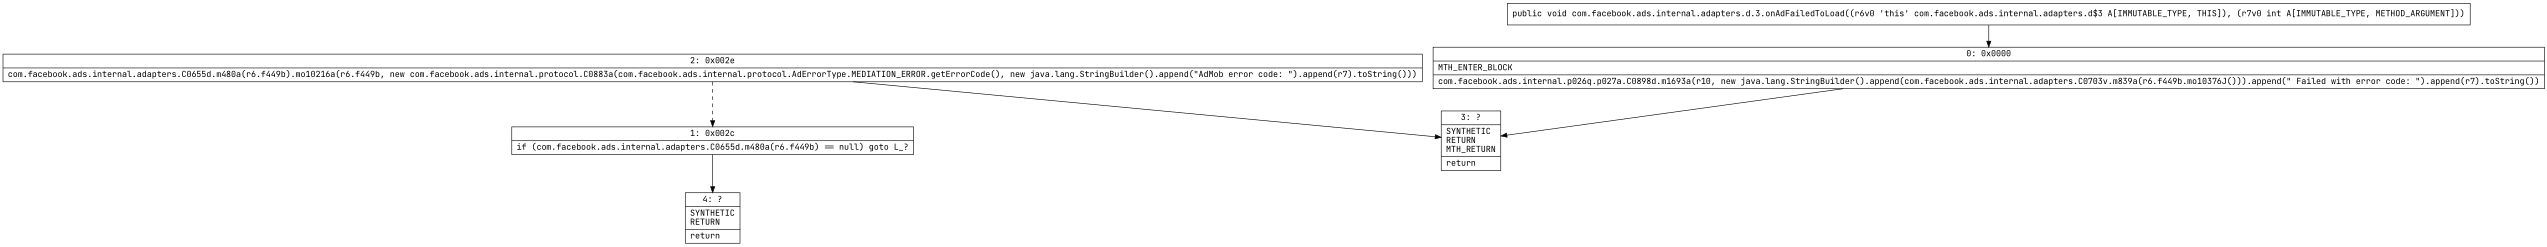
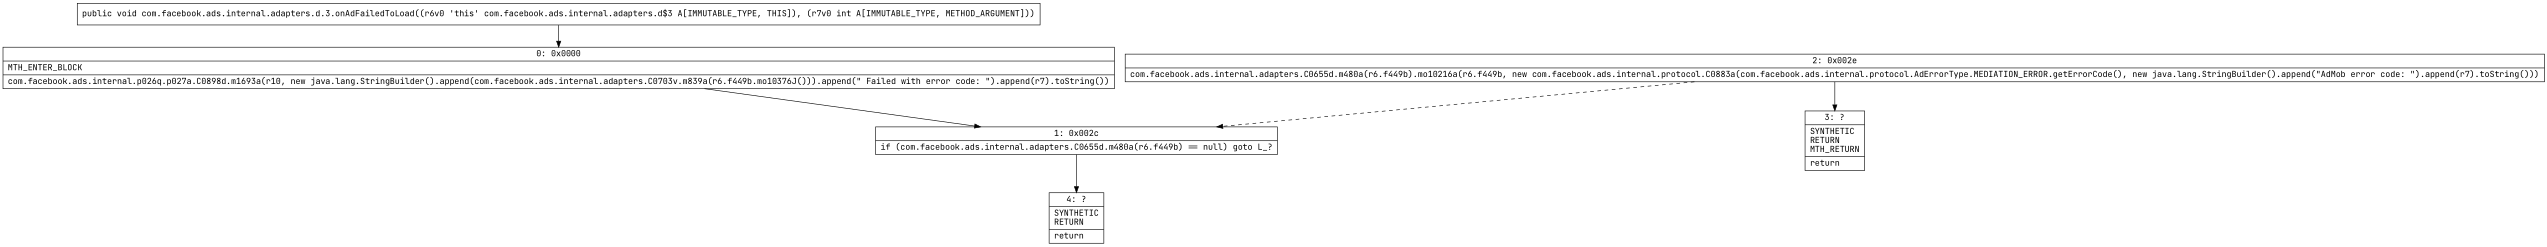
(1675, 112) -> (840, 107)
